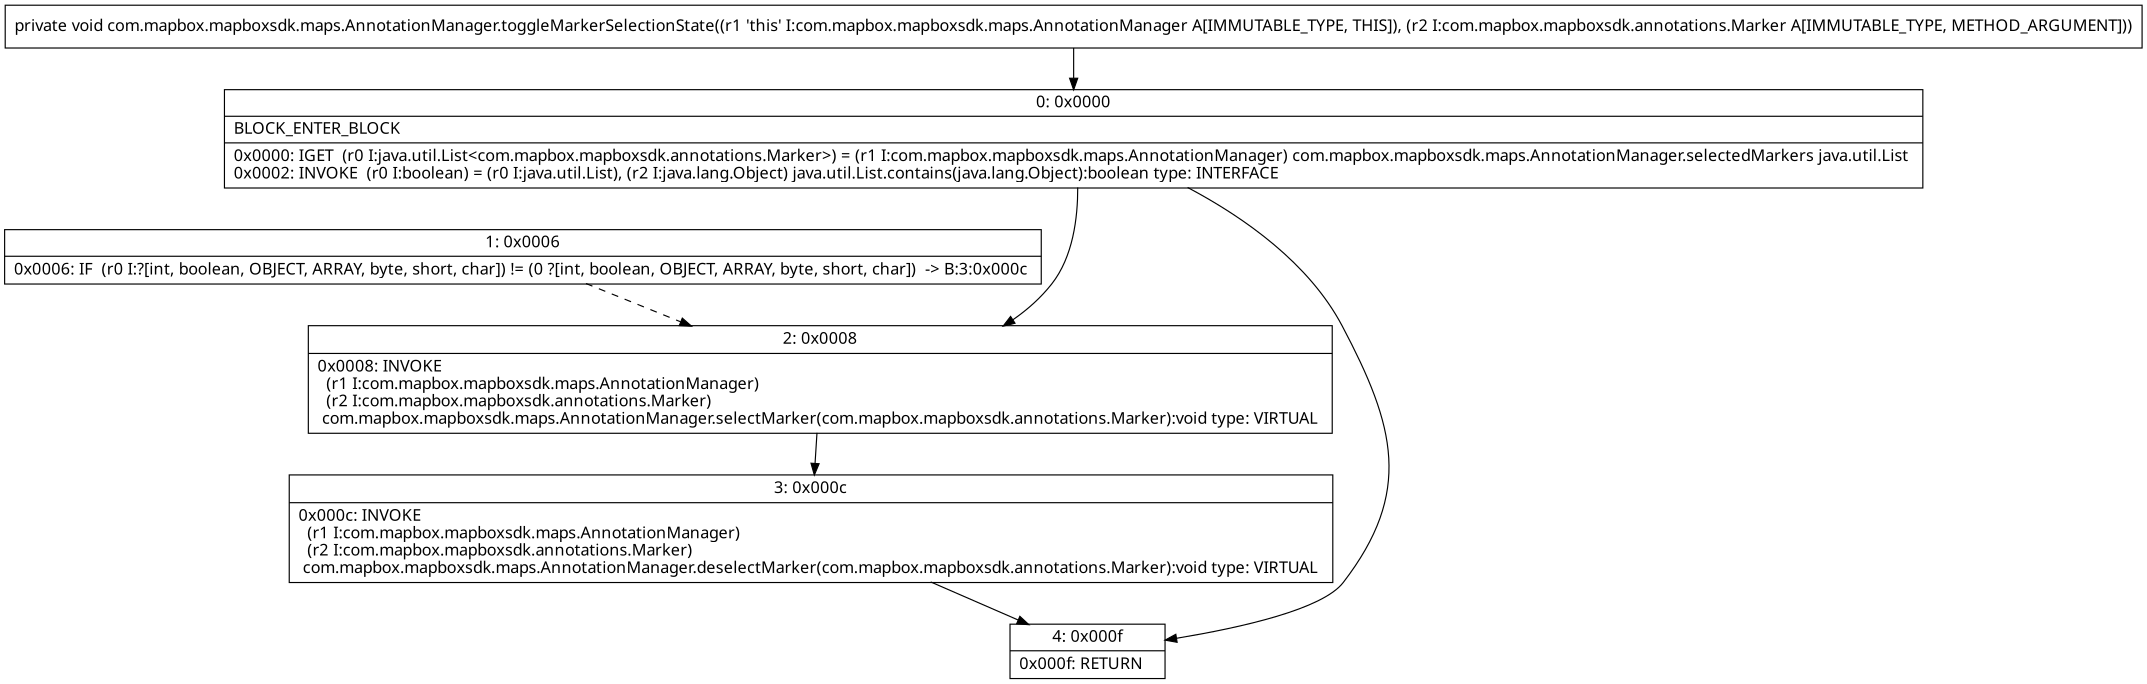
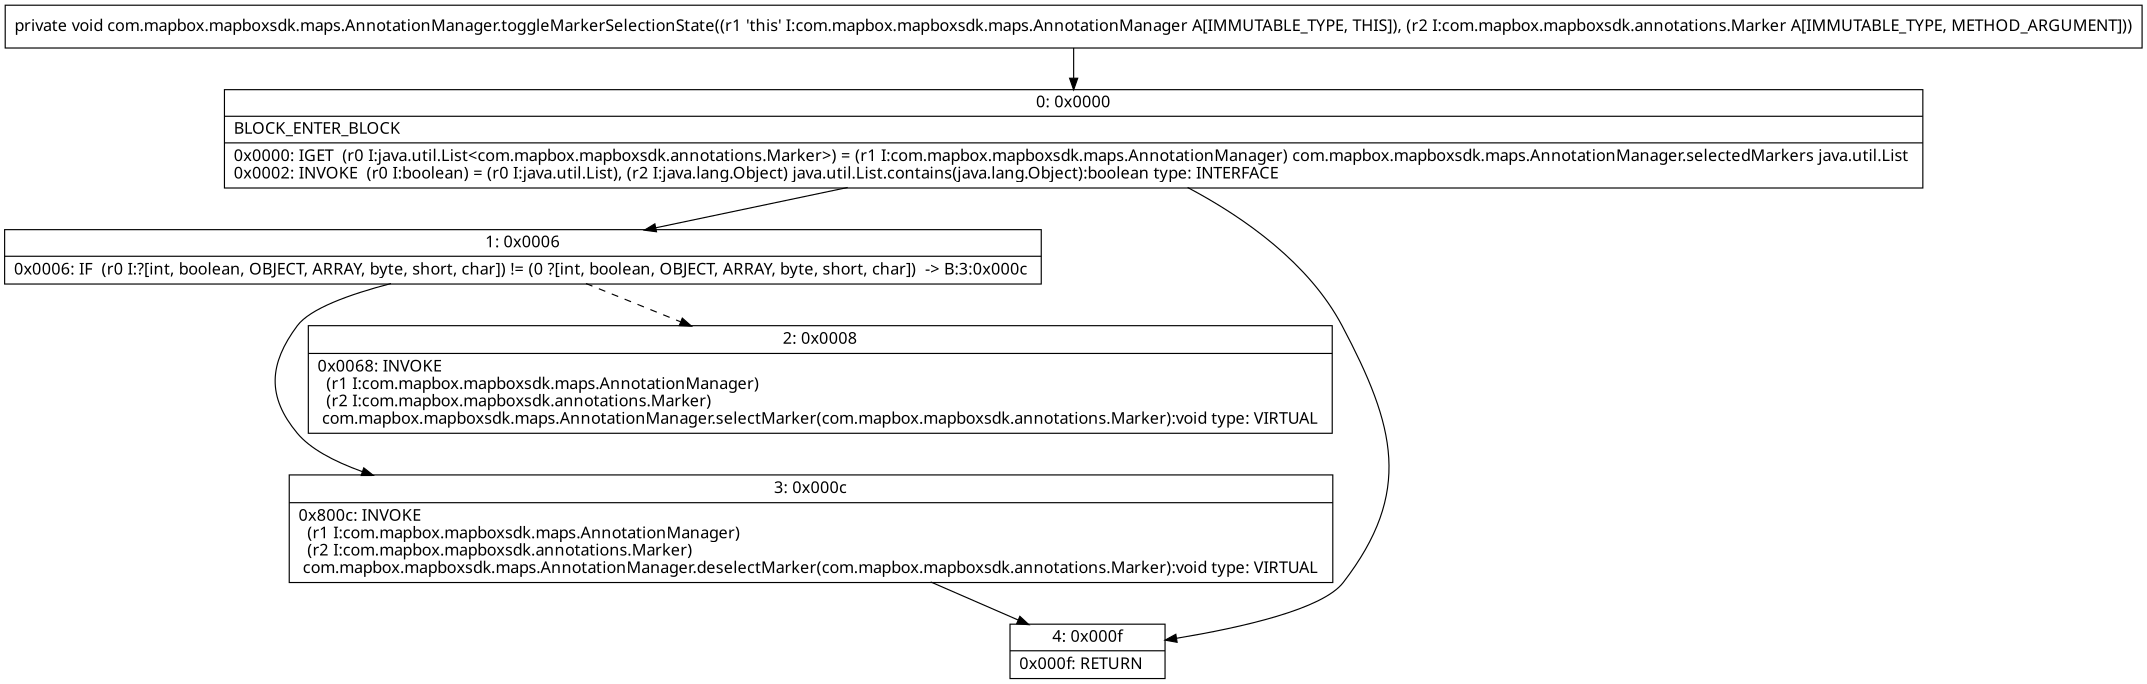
(1064, 263) -> (752, 208)
(384, 367) -> (384, 367)
(816, 448) -> (277, 366)
(364, 516) -> (364, 516)
